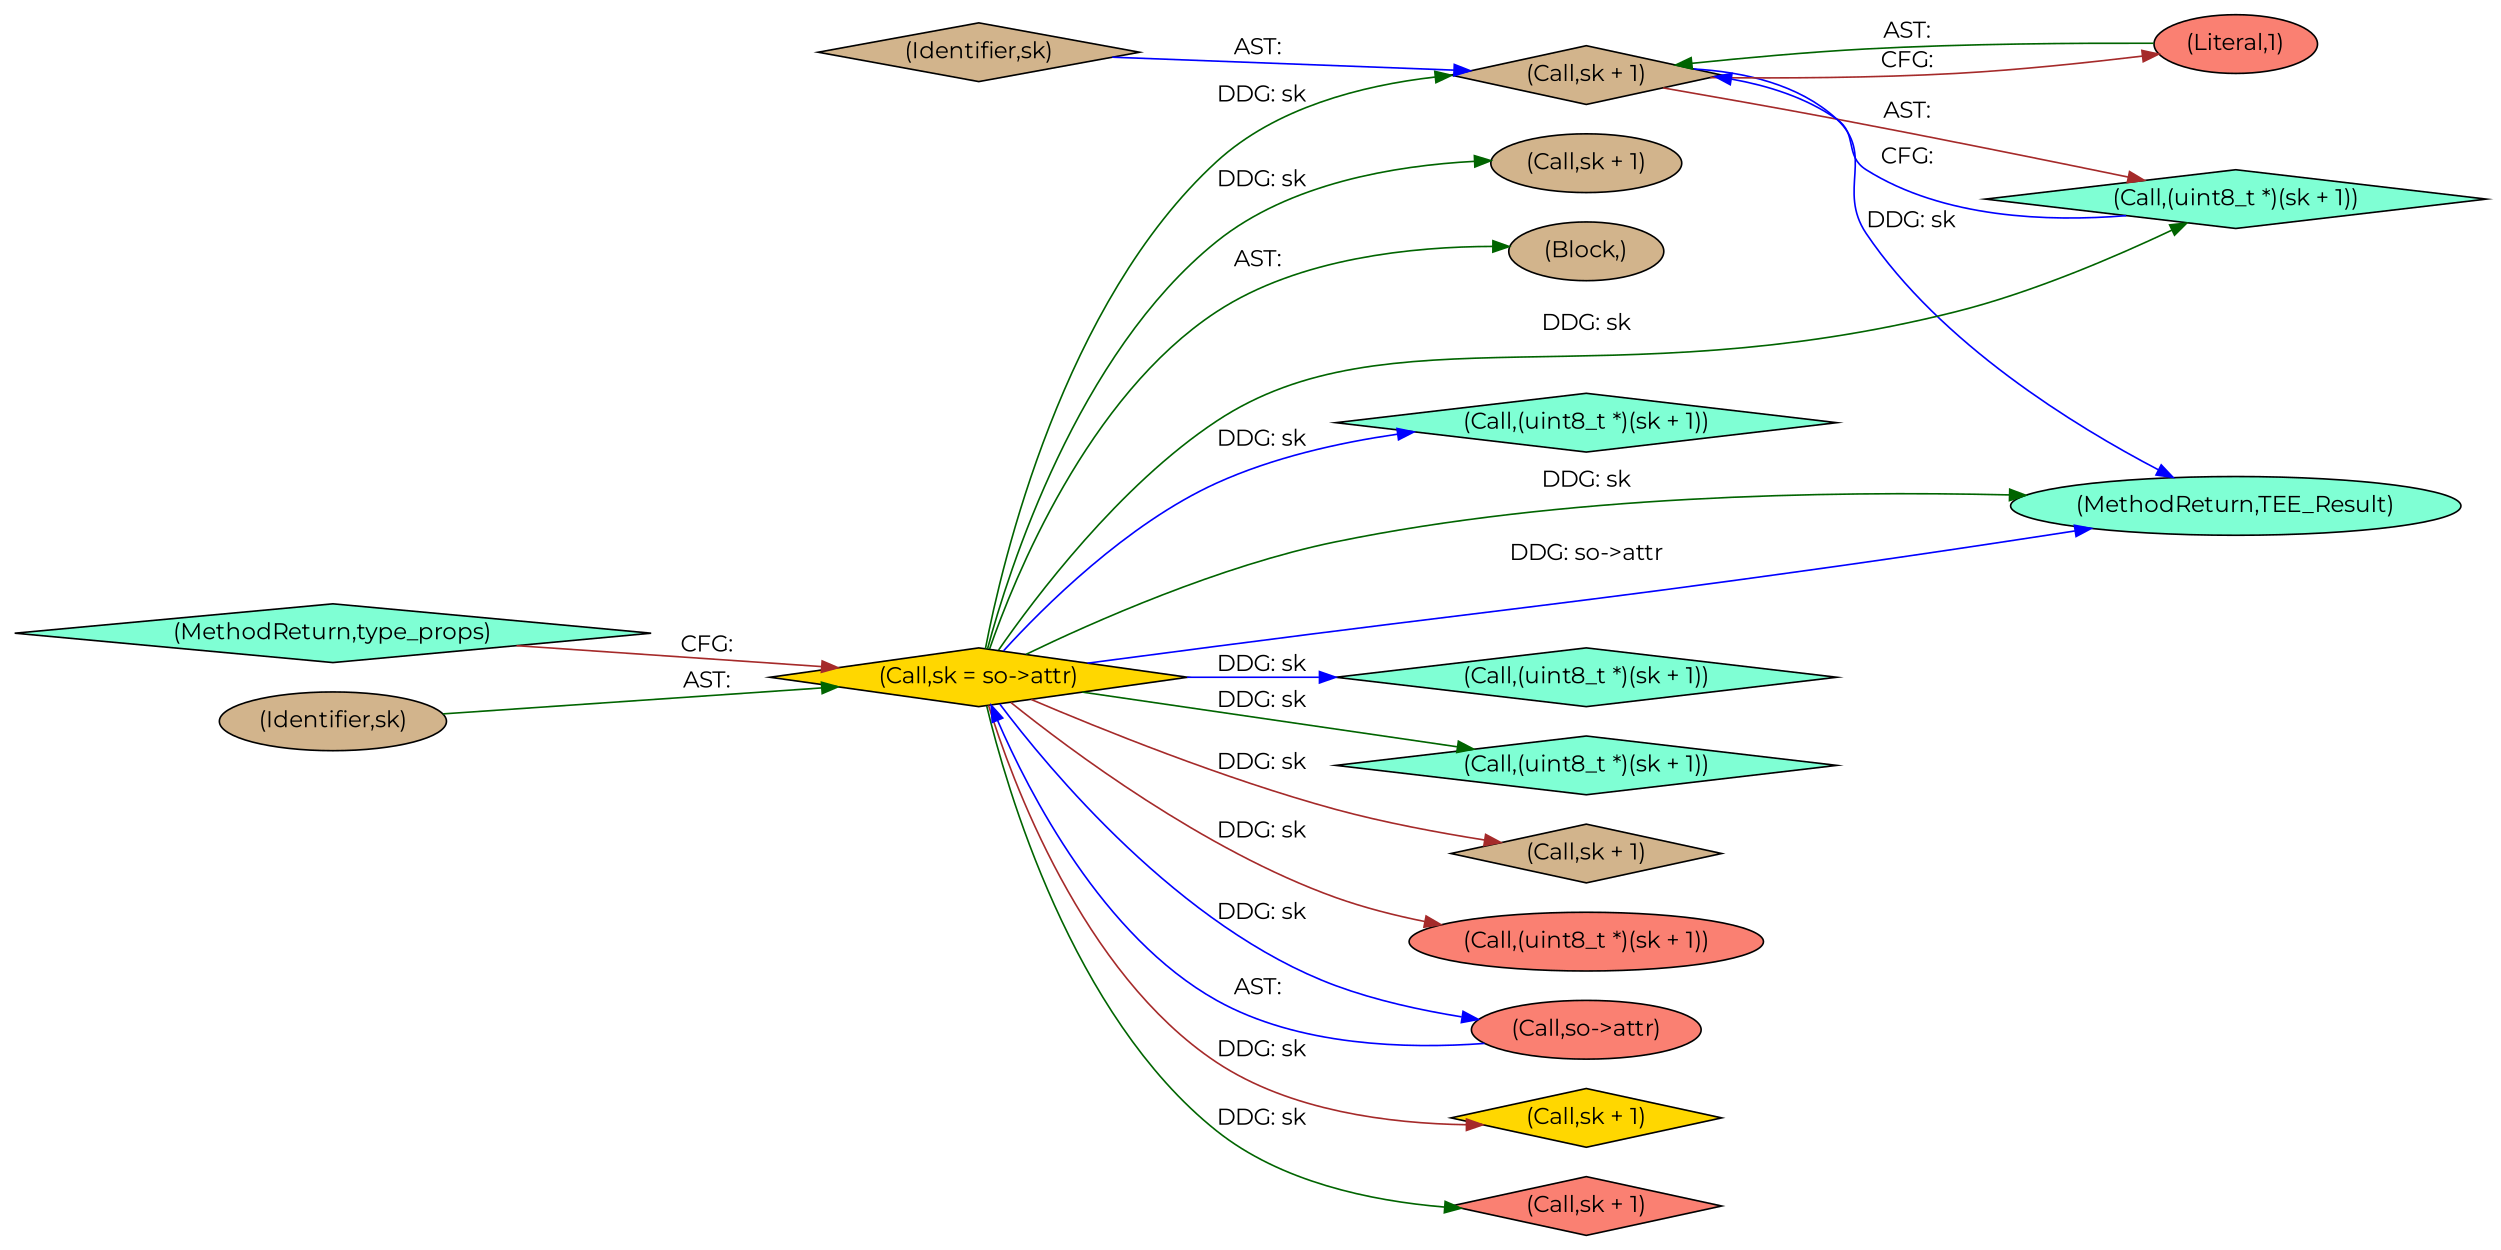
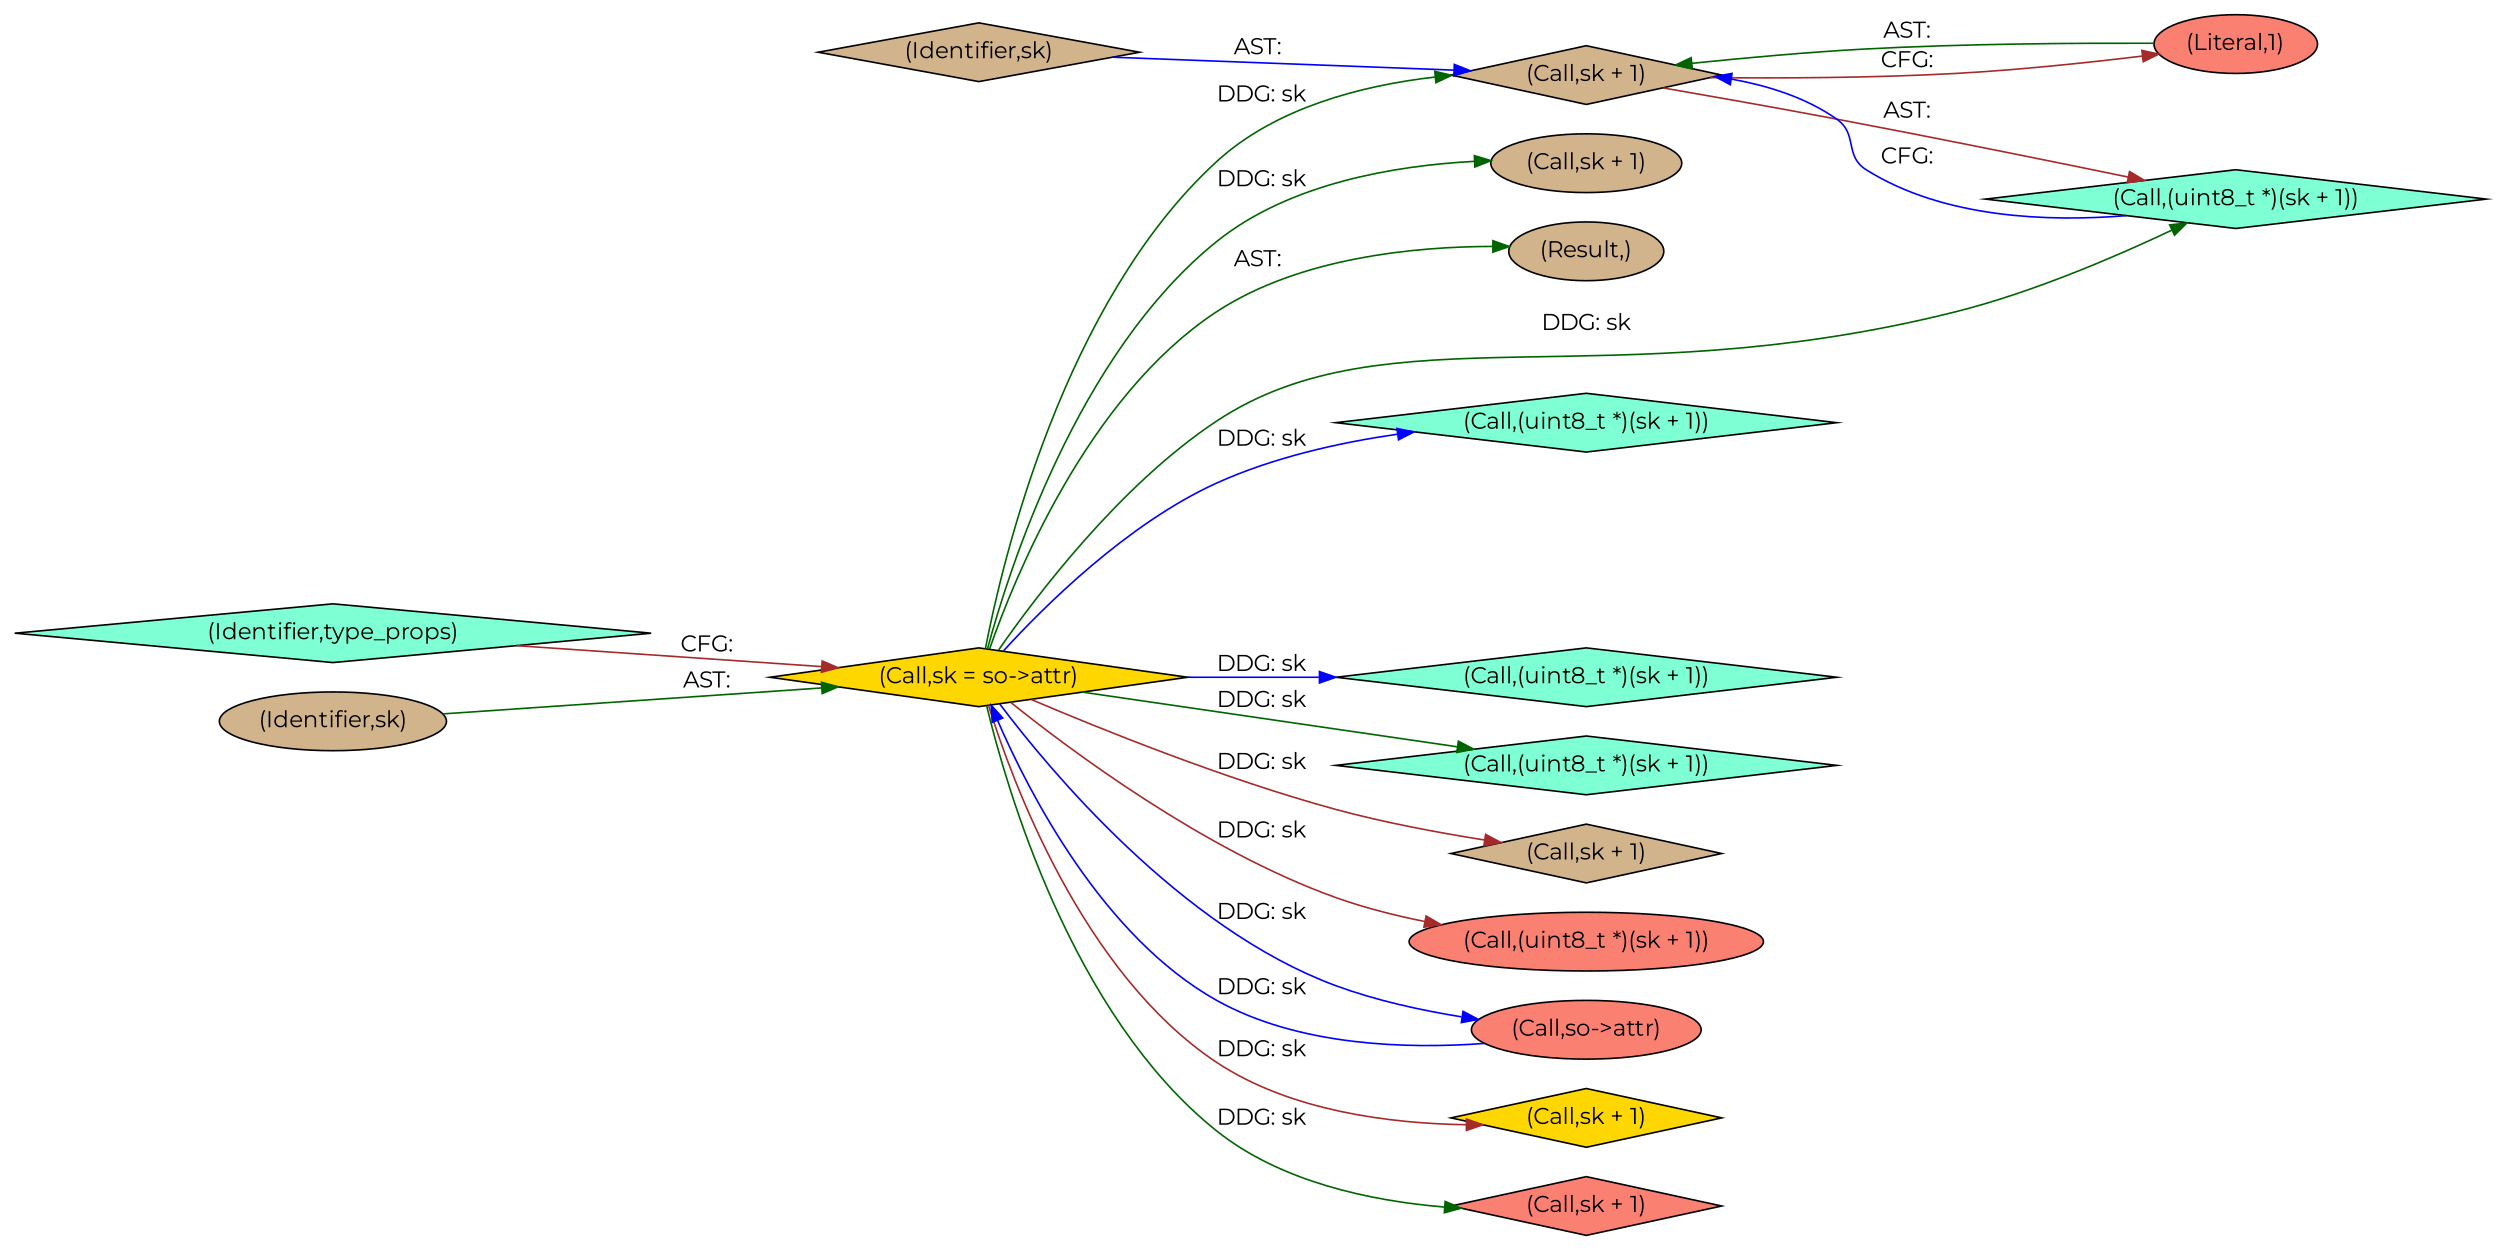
(1586, 251) -> (1586, 251)
(2236, 506) -> none
(333, 633) -> (333, 633)
(1262, 988) -> (1262, 988)
